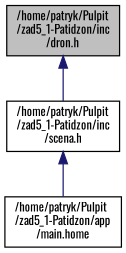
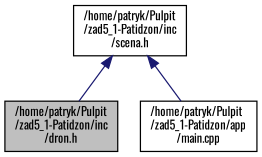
(63, 85) -> (92, 83)
(63, 222) -> (199, 126)
